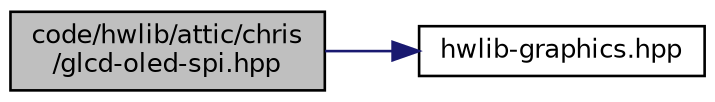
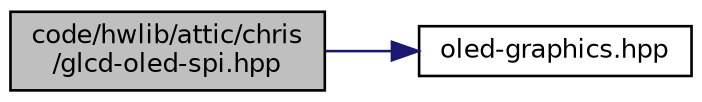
(562, 51) -> (555, 51)
